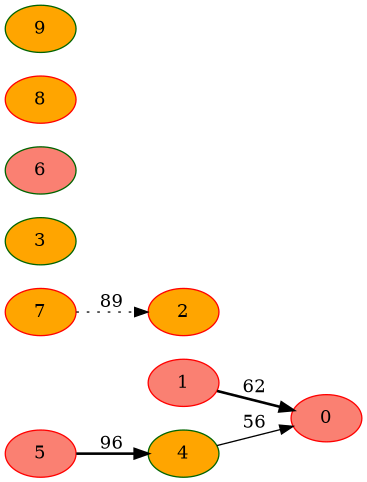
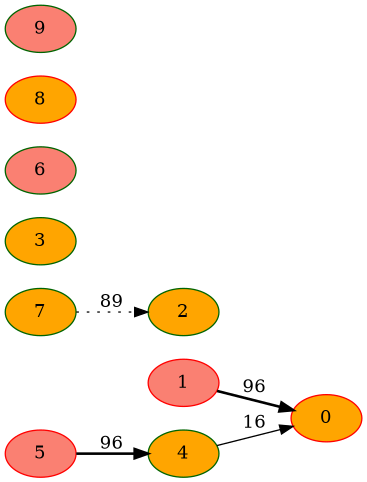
(41, 29) -> (41, 29)
(41, 312) -> (41, 312)
(184, 312) -> (184, 312)
(255, 387) -> (255, 387)
(326, 418) -> (326, 418)
(255, 423) -> (255, 423)
